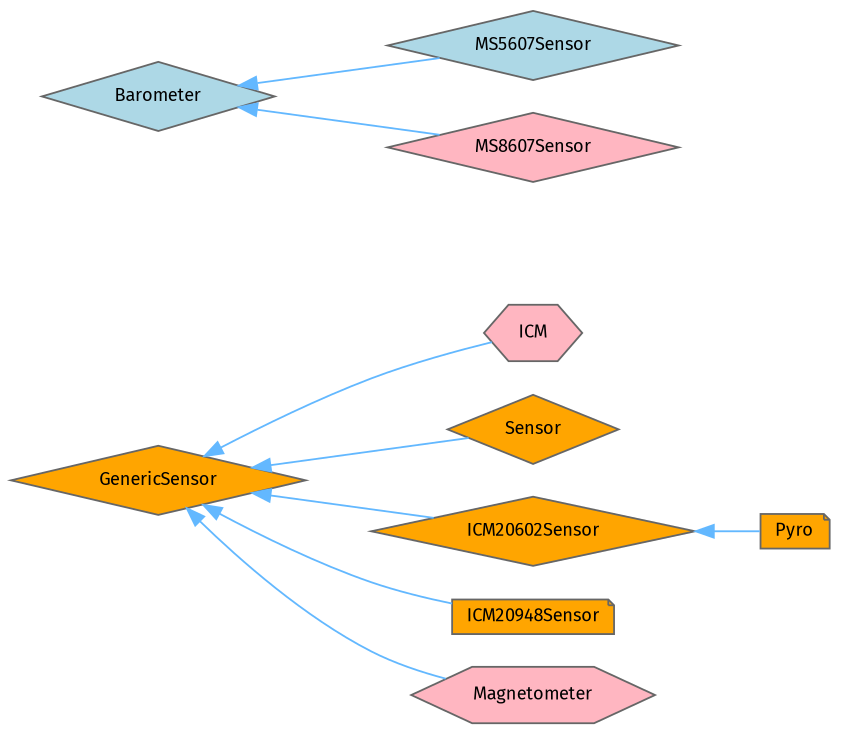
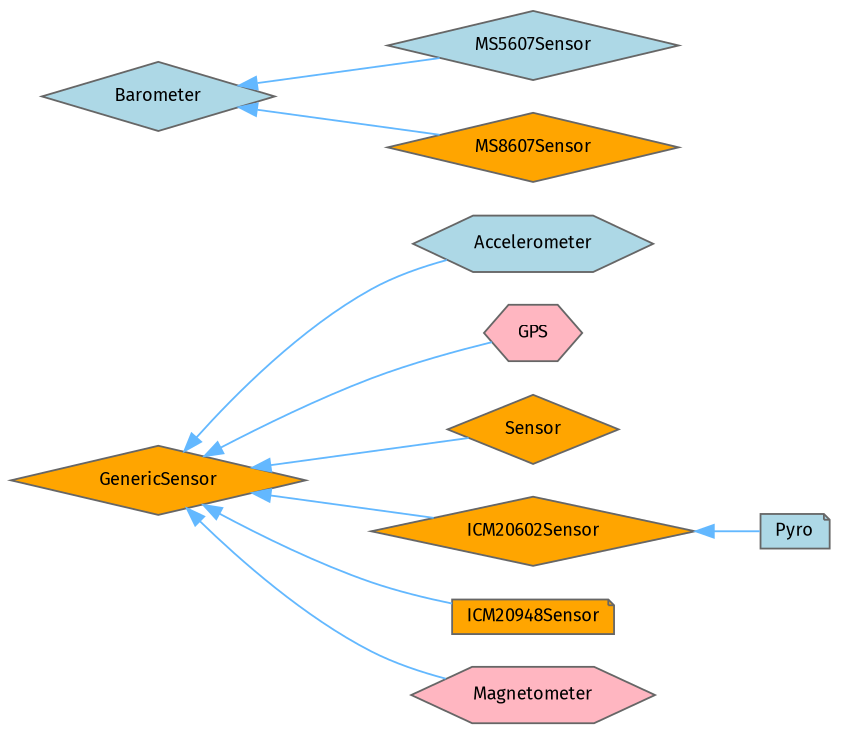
(533, 147) -> (533, 147)
none -> (533, 244)
(533, 333) -> (533, 333)
(795, 531) -> (795, 531)
